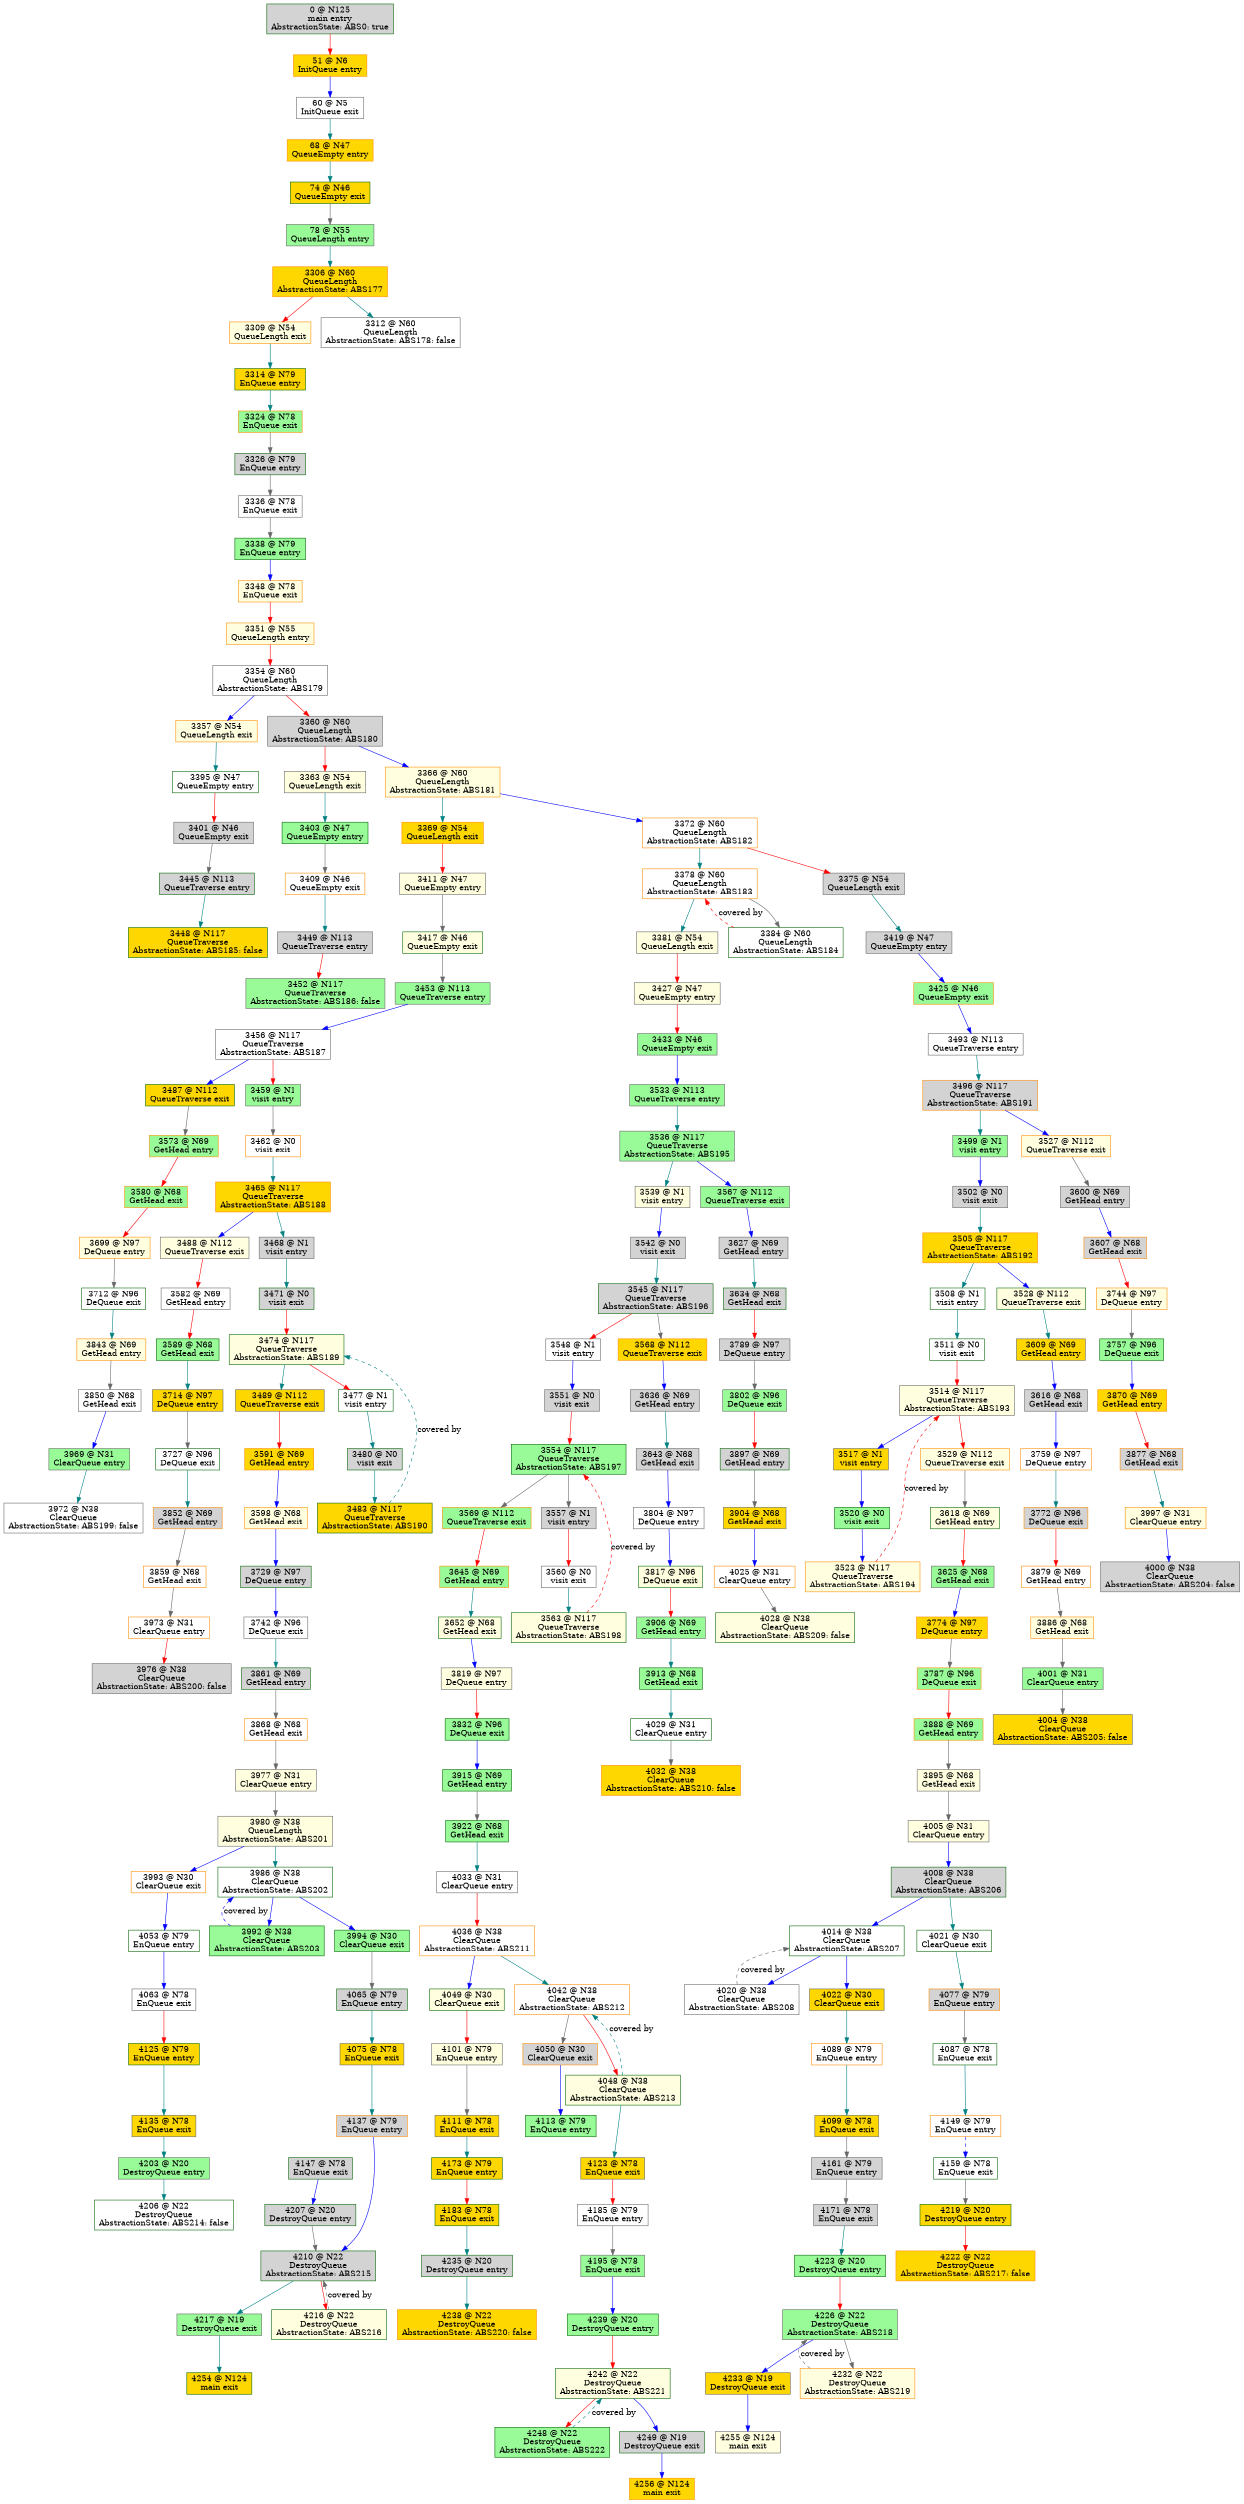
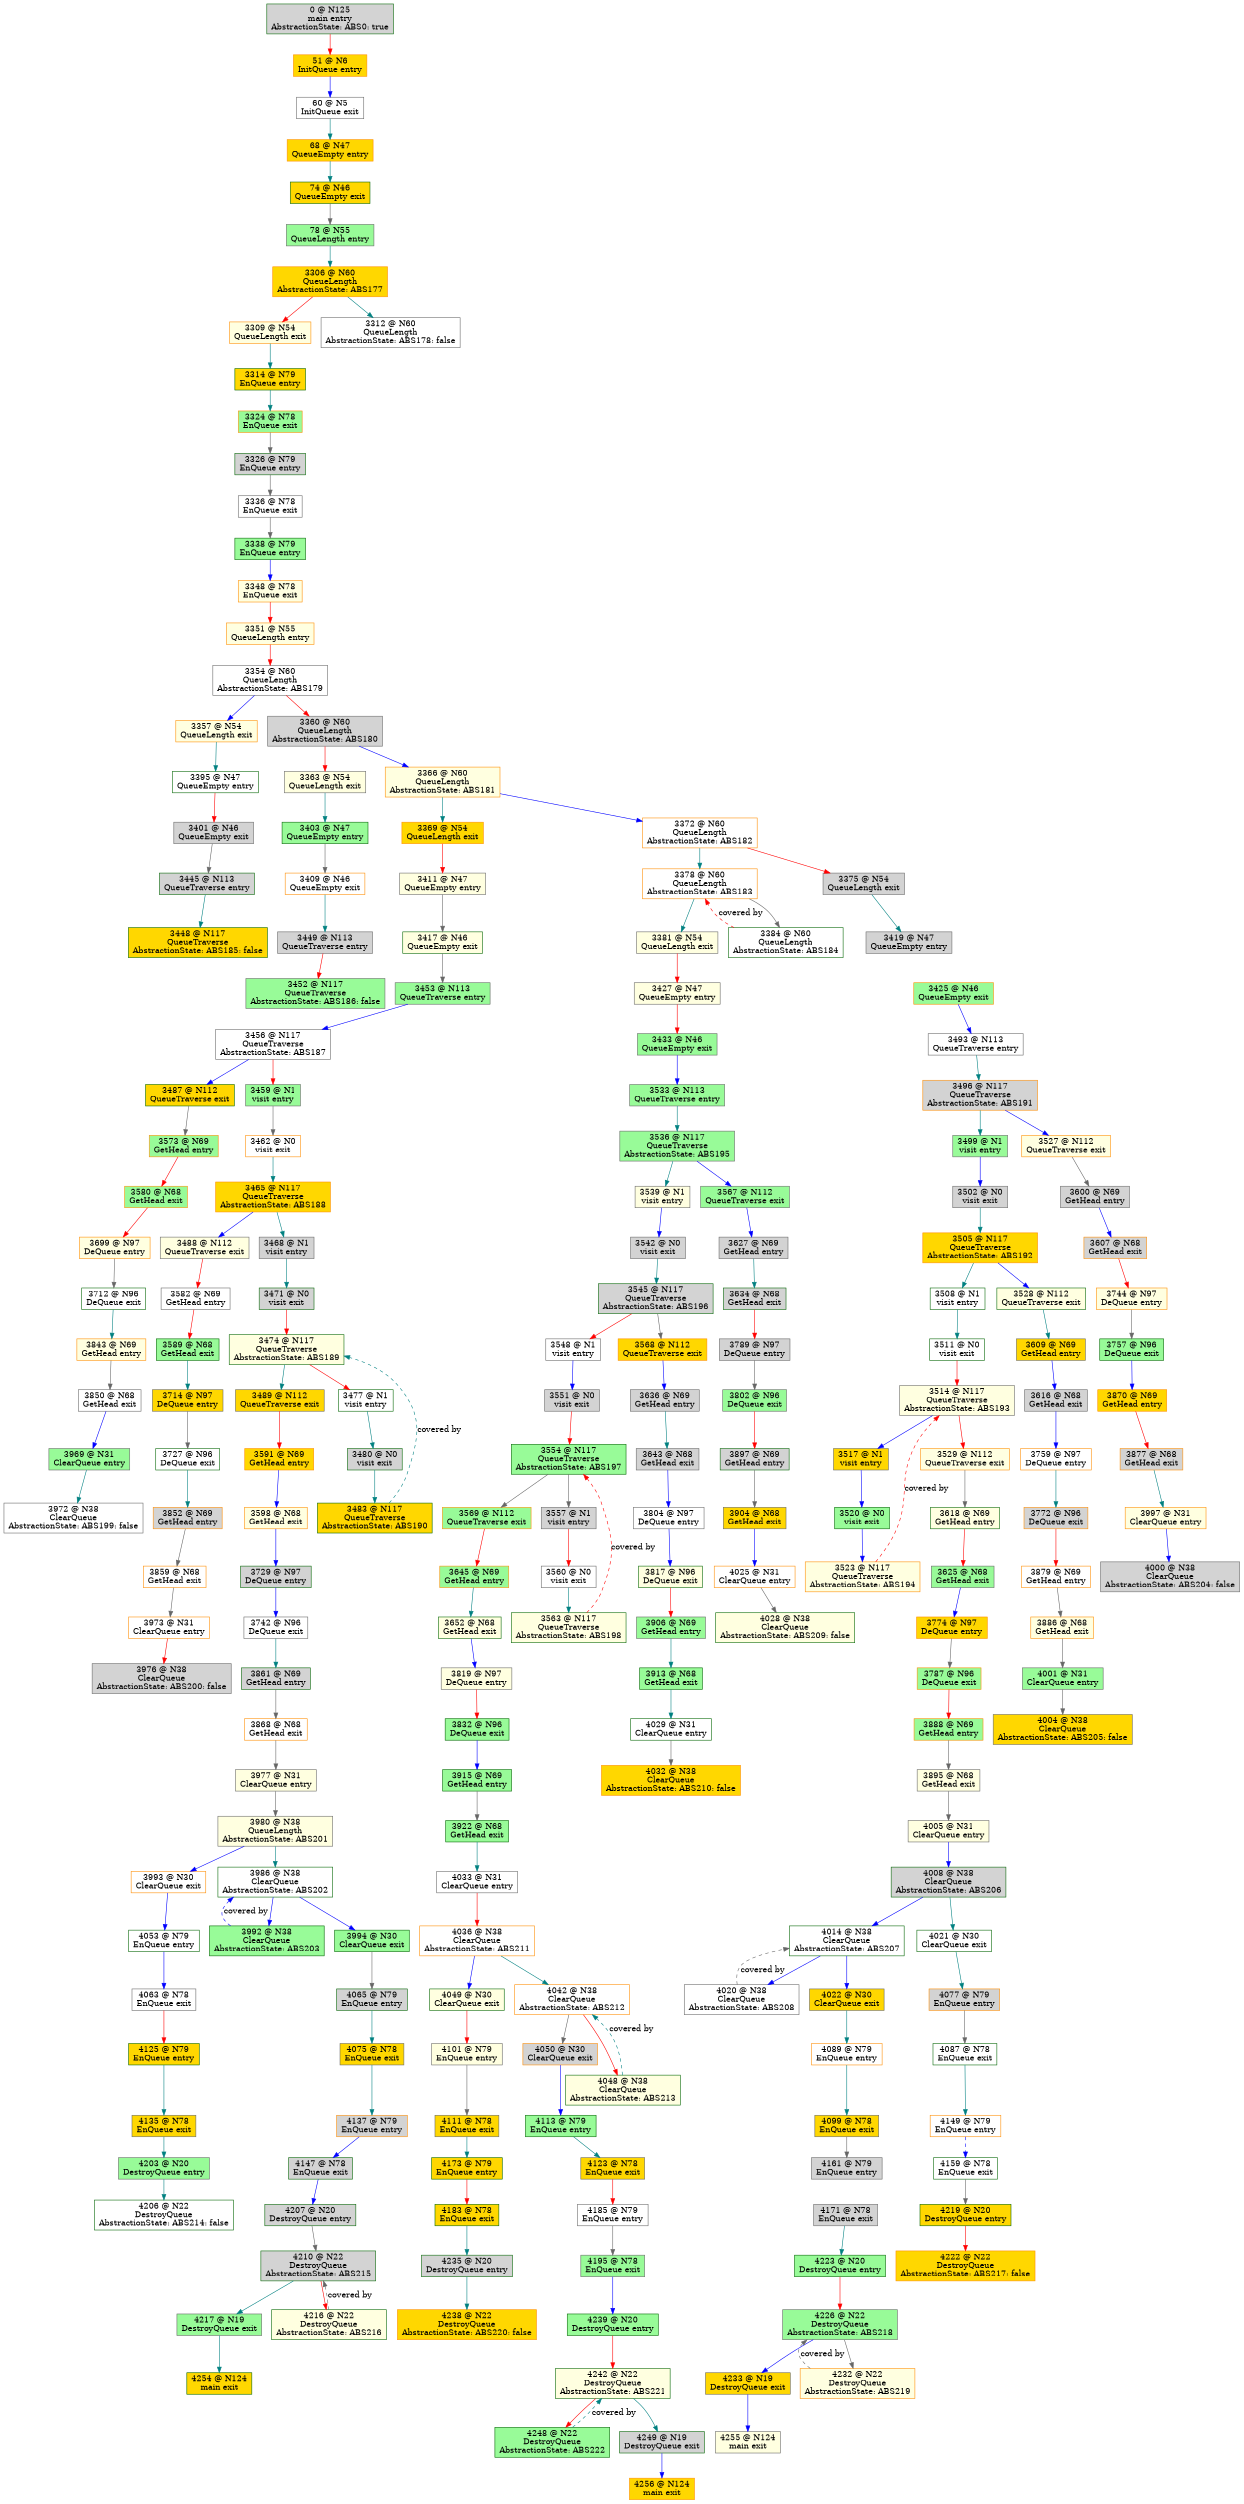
(929, 966) -> none
(618, 2129) -> (584, 2145)
(846, 2189) -> none
(372, 2195) -> (348, 2145)
(646, 2411) -> (646, 2411)
